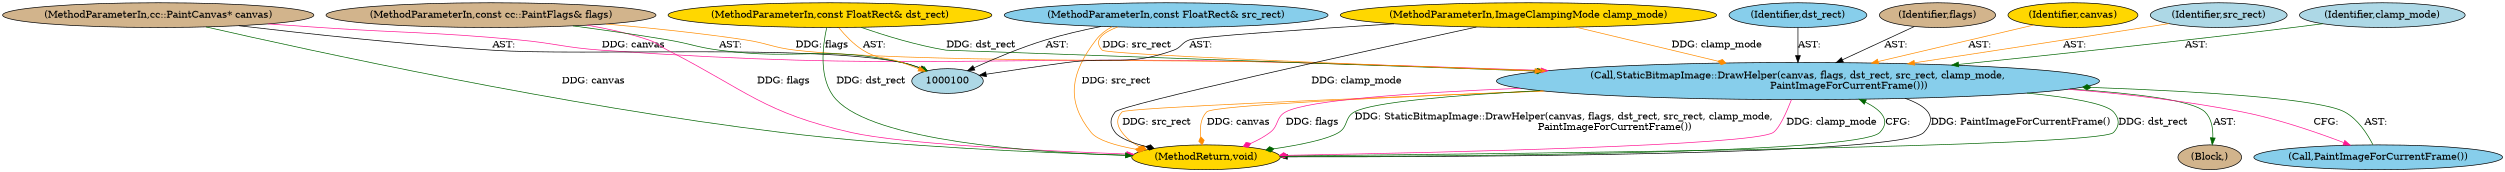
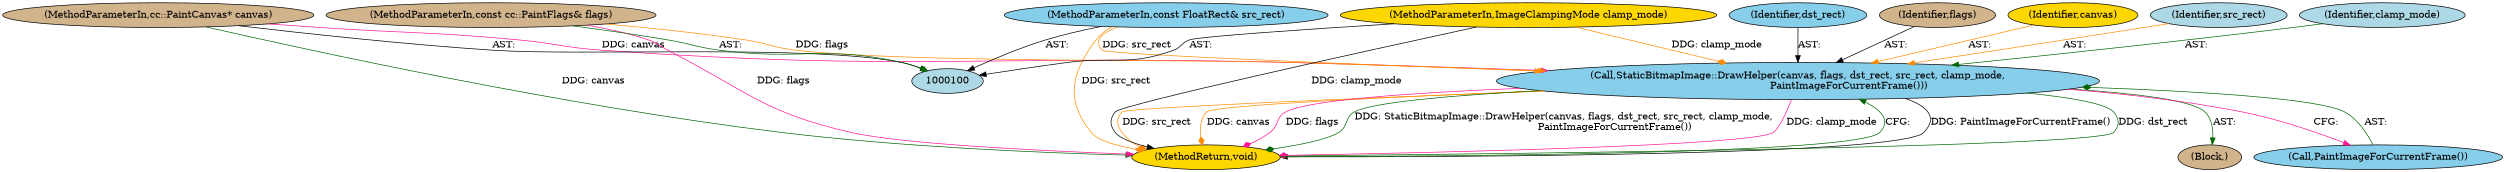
(830, 15) -> none
(1267, 73) -> (1267, 73)
